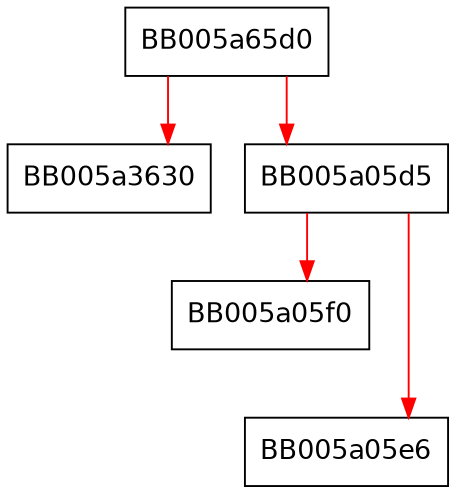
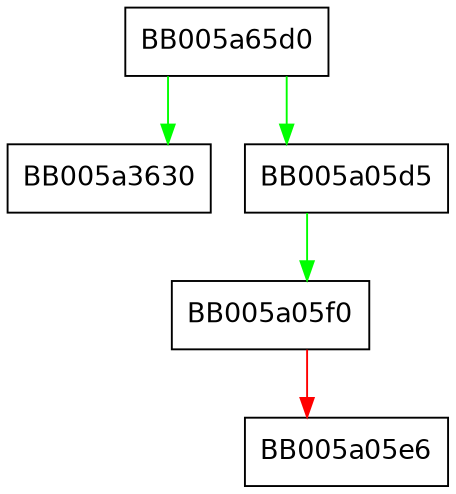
(168, 100) -> (168, 100)
(287, 100) -> (287, 100)
(307, 237) -> (307, 237)
(409, 306) -> (307, 374)
